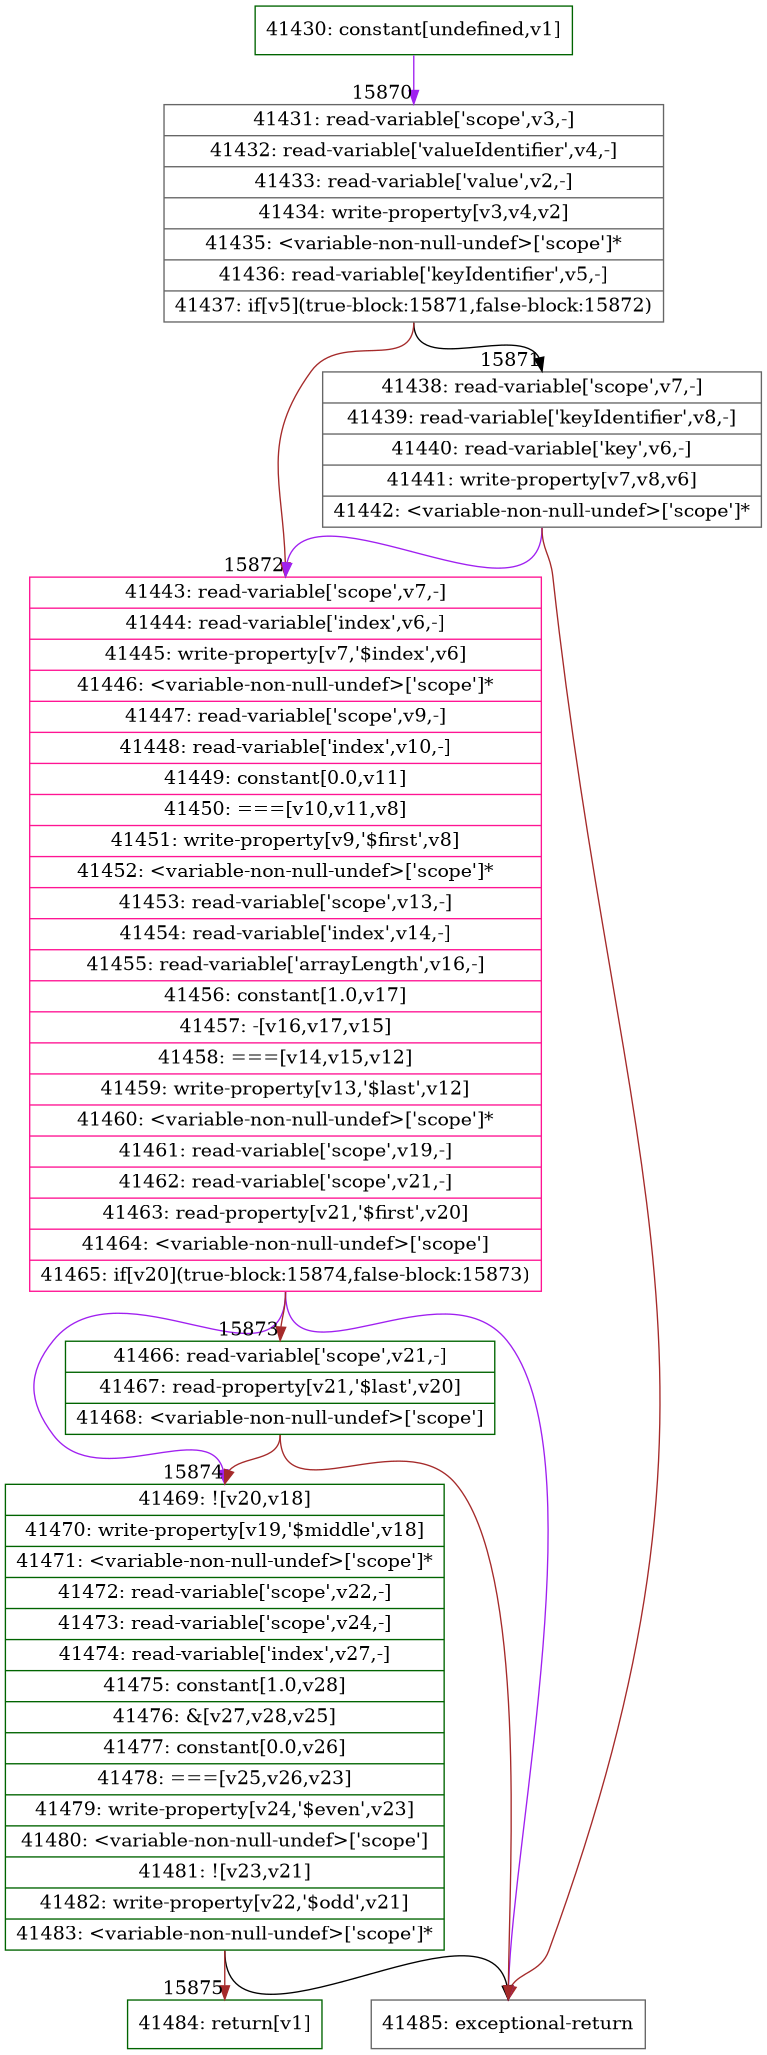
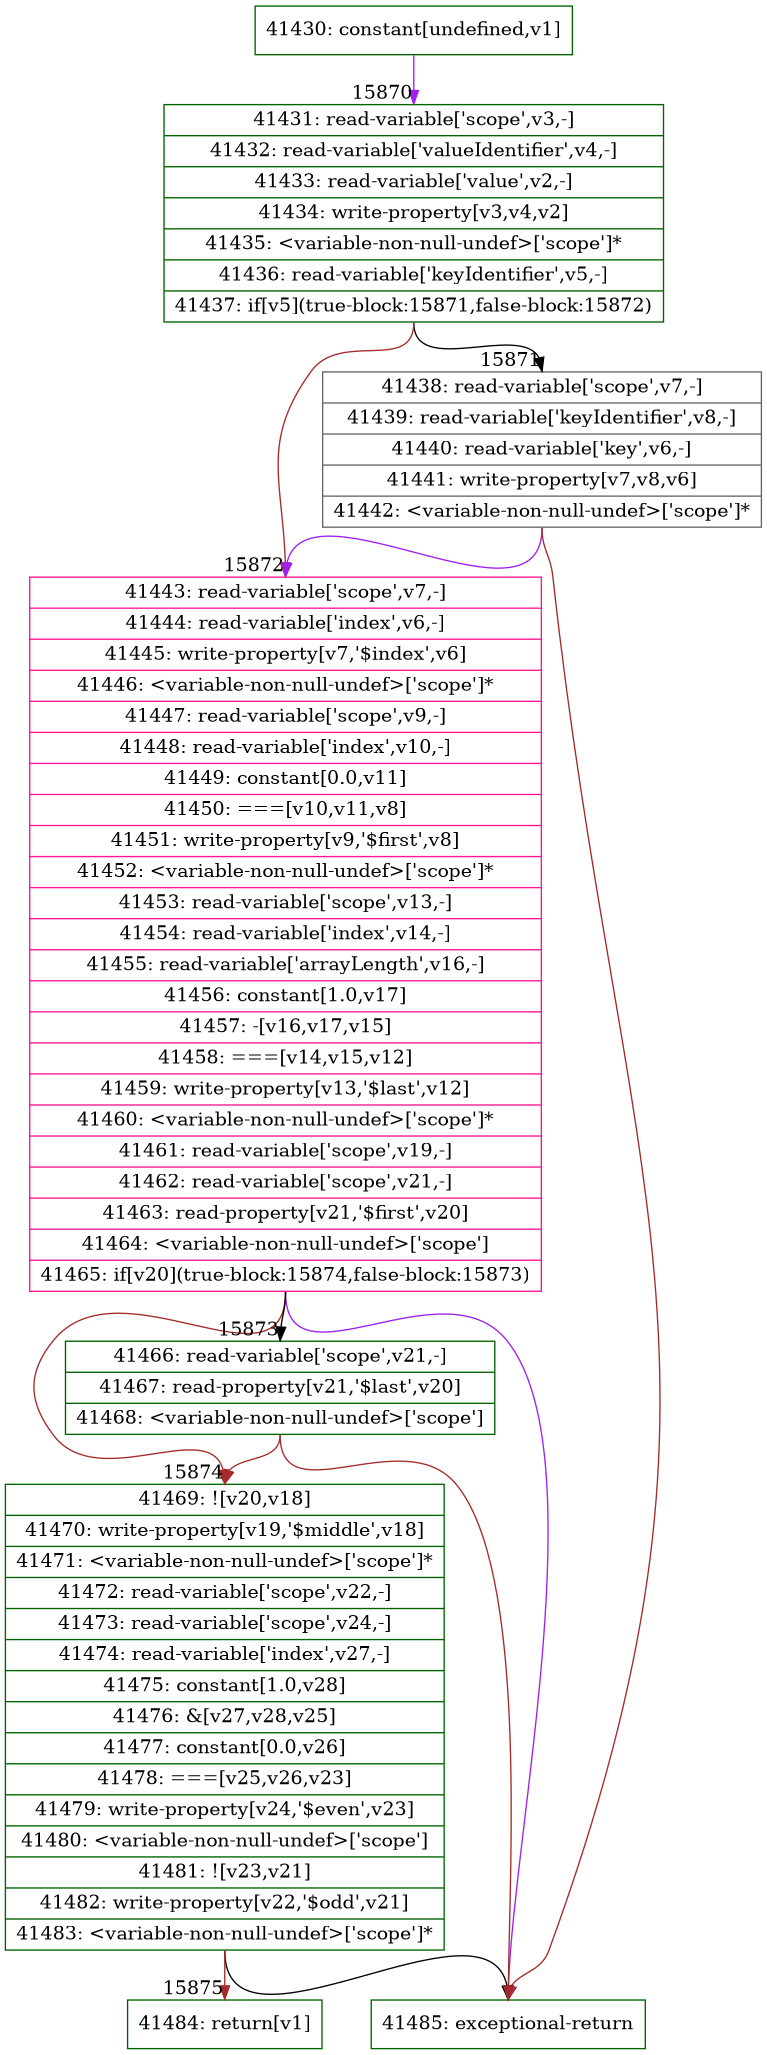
(414, 213) -> (414, 213)
(284, 1309) -> (284, 1309)
(47, 1350) -> (47, 1350)
(508, 2024) -> (508, 2024)
